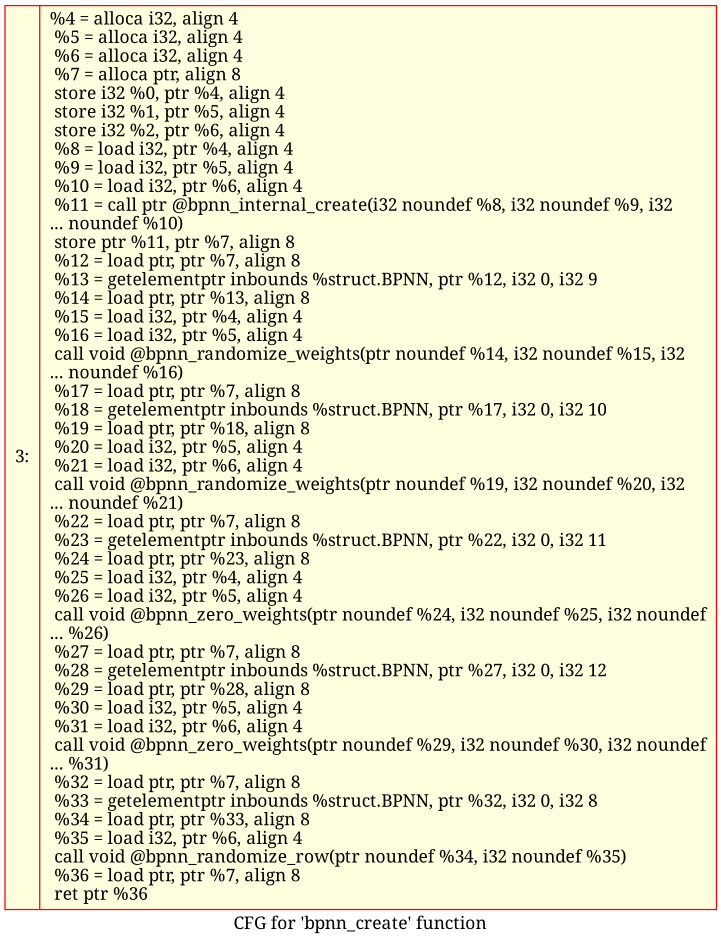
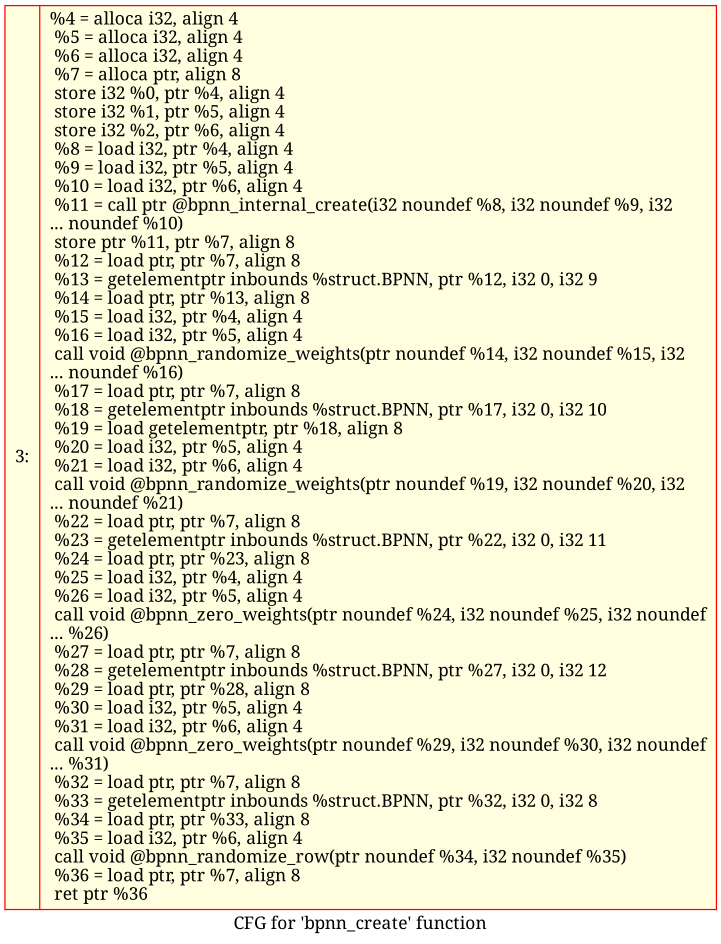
(180, 429) -> (227, 429)
